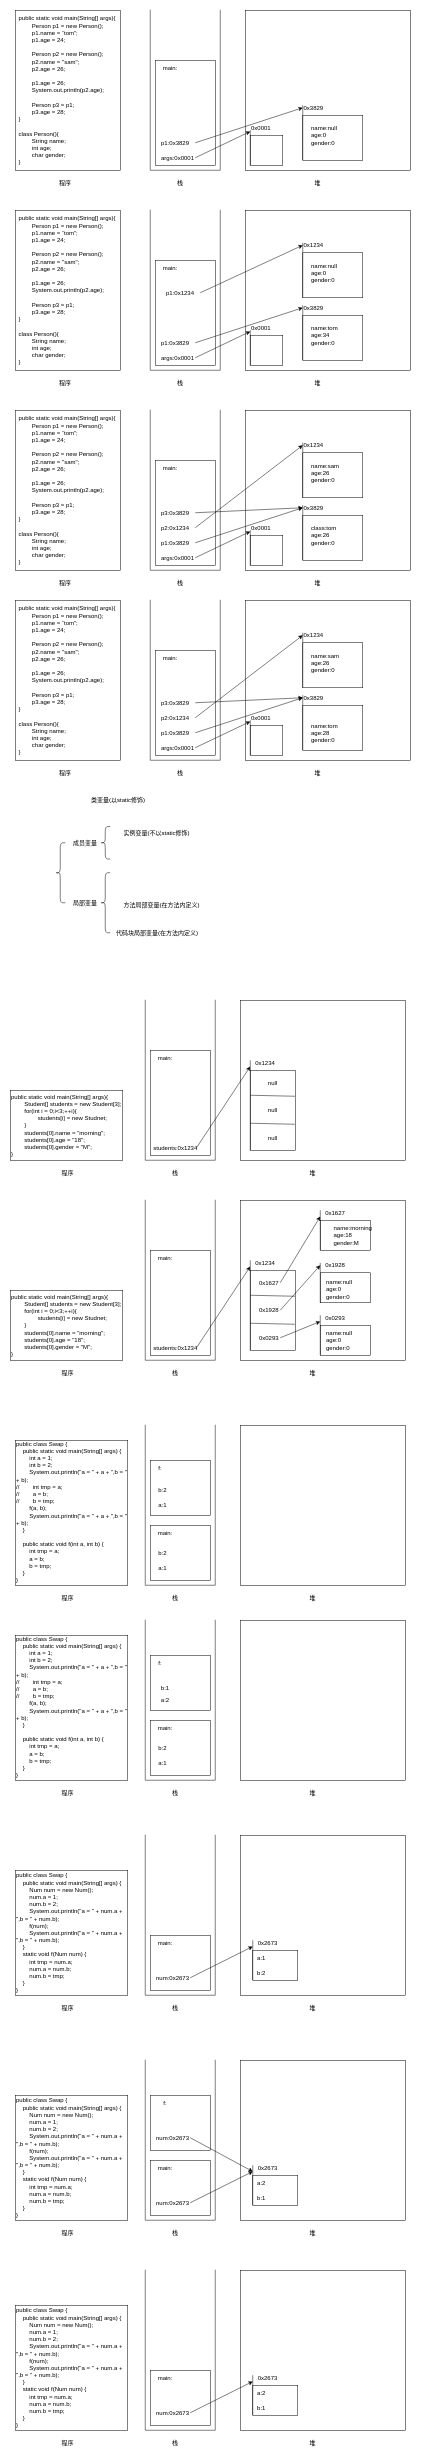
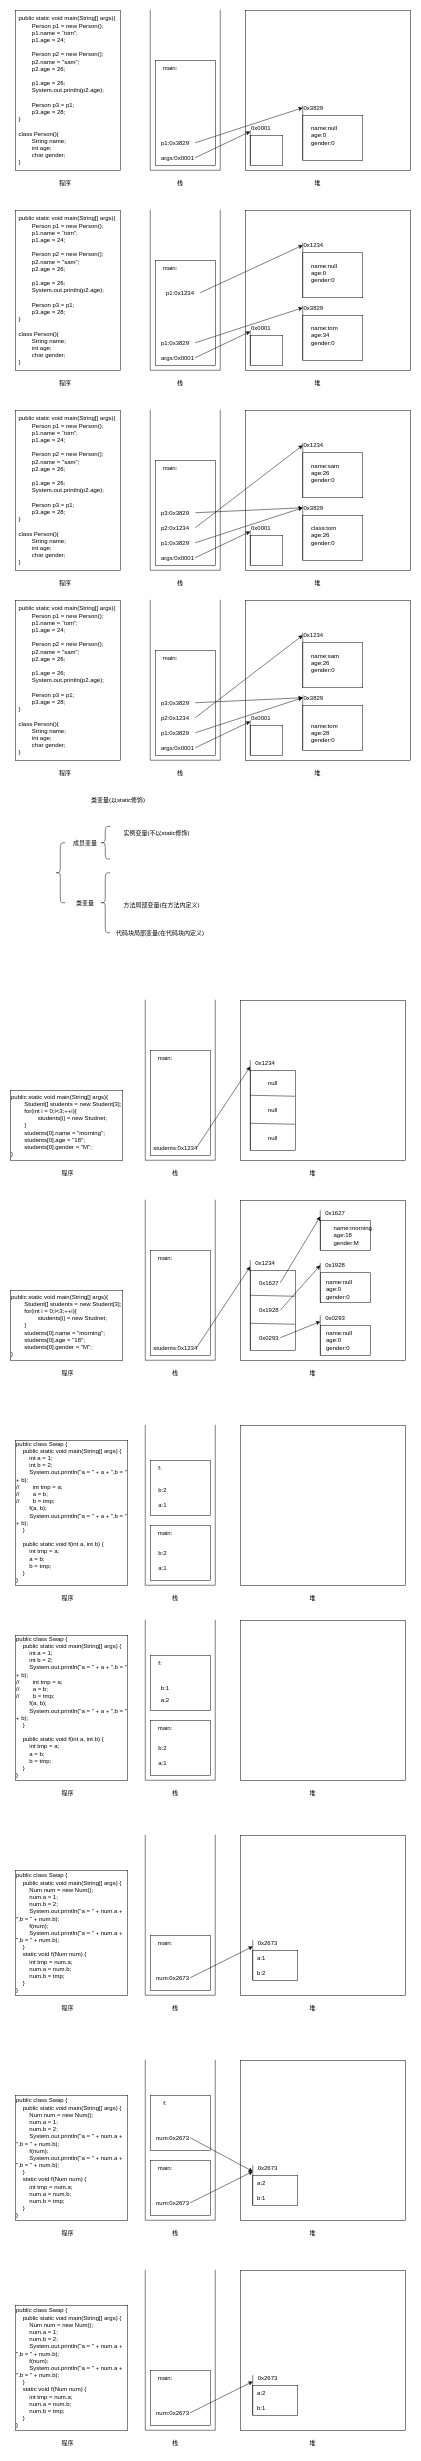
(85, 903) -> (85, 903)
(159, 933) -> (162, 933)
